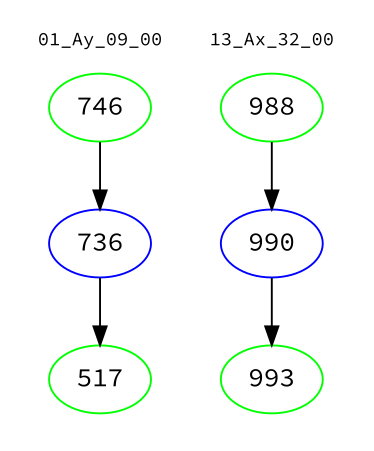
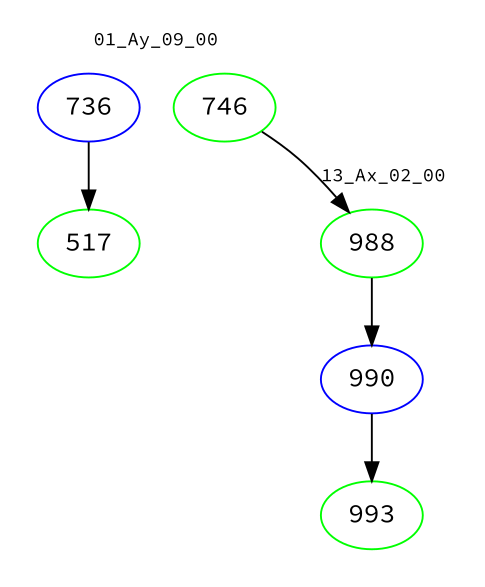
(273, 41) -> (384, 176)
(100, 166) -> (318, 177)
